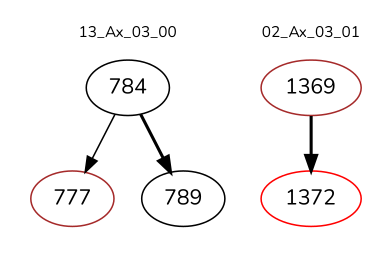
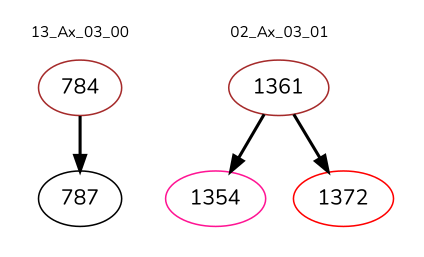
(128, 88) -> (80, 88)
(311, 88) -> (279, 88)
(72, 199) -> none
(183, 199) -> (80, 199)
none -> (216, 199)
